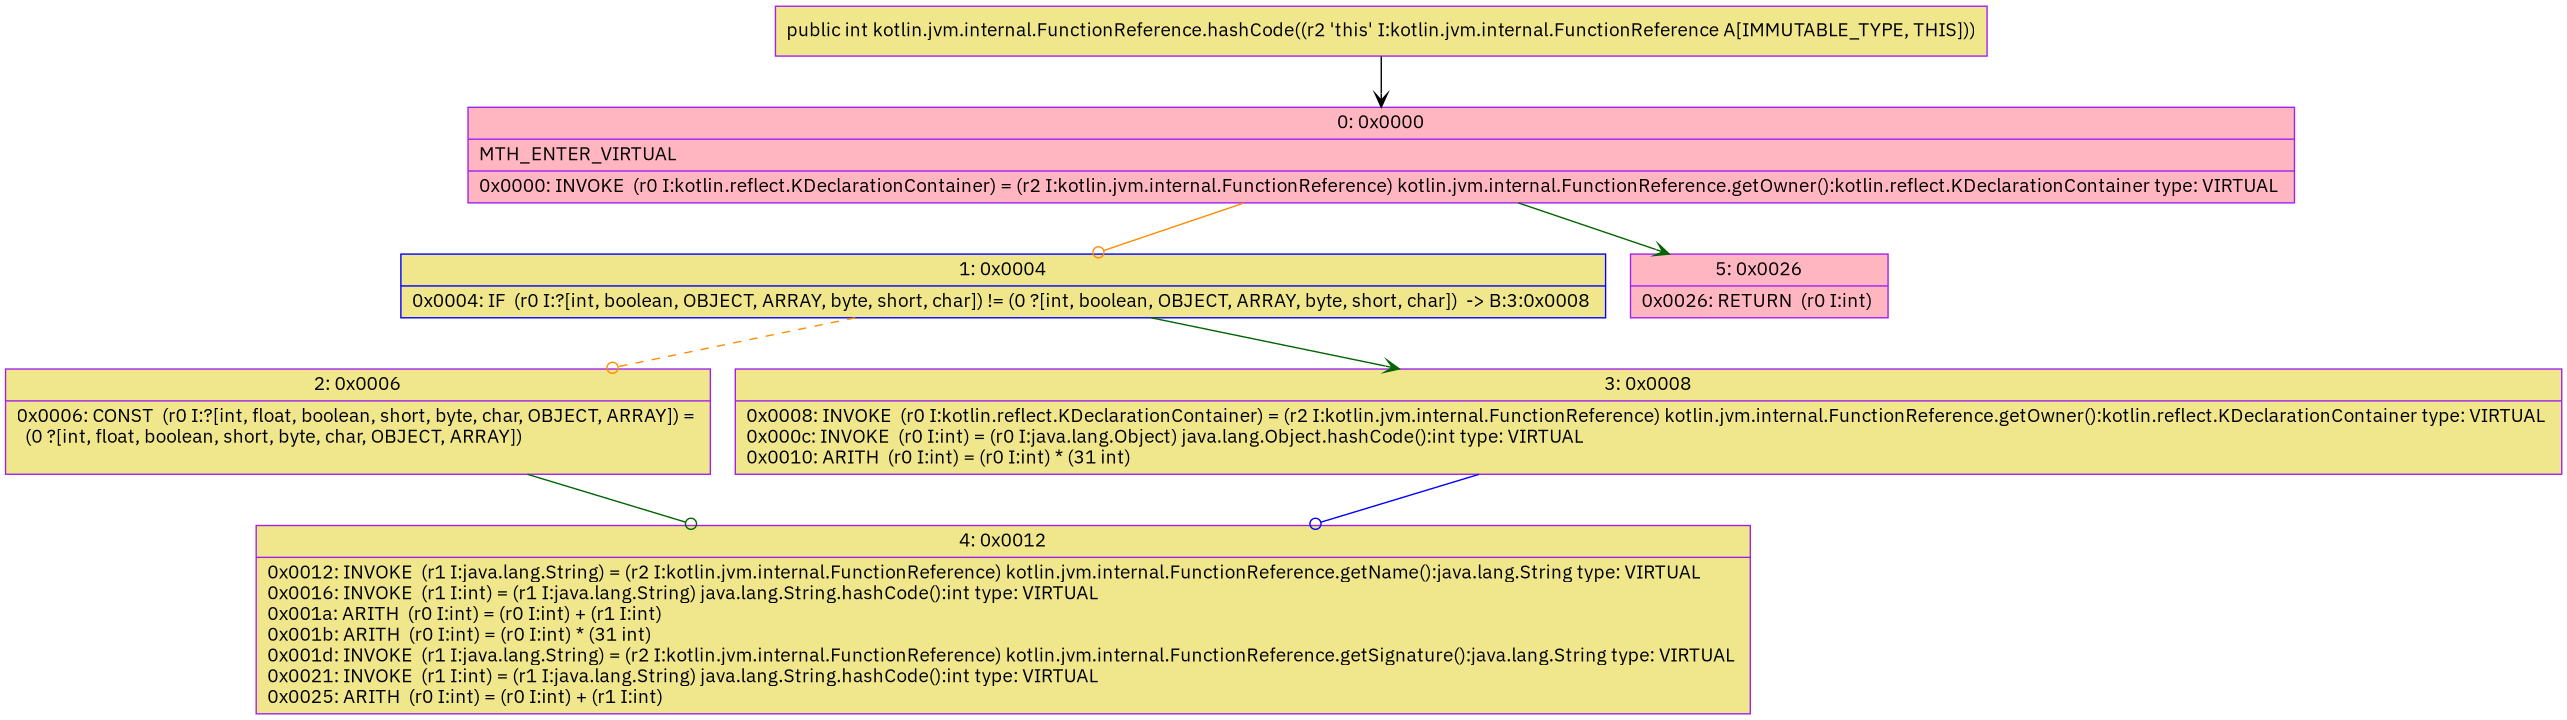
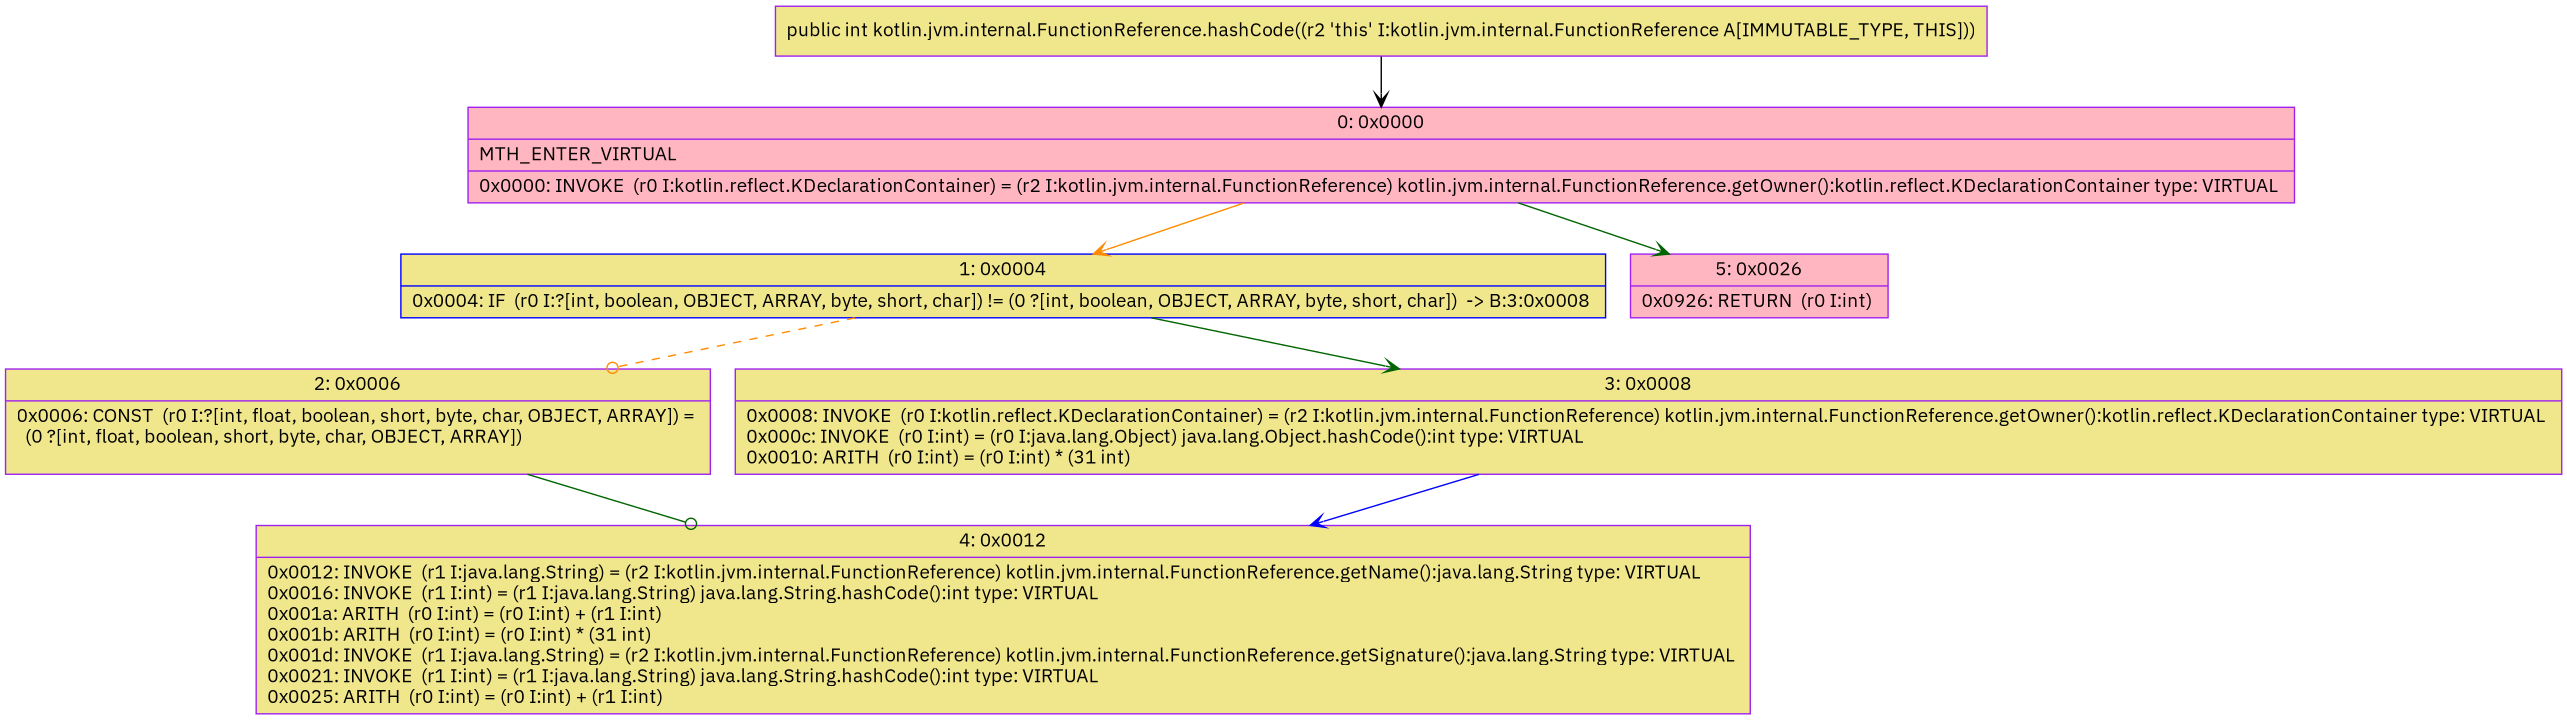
(1174, 227) -> (1175, 226)
(1759, 301) -> (1759, 301)
(1400, 498) -> (1401, 498)
